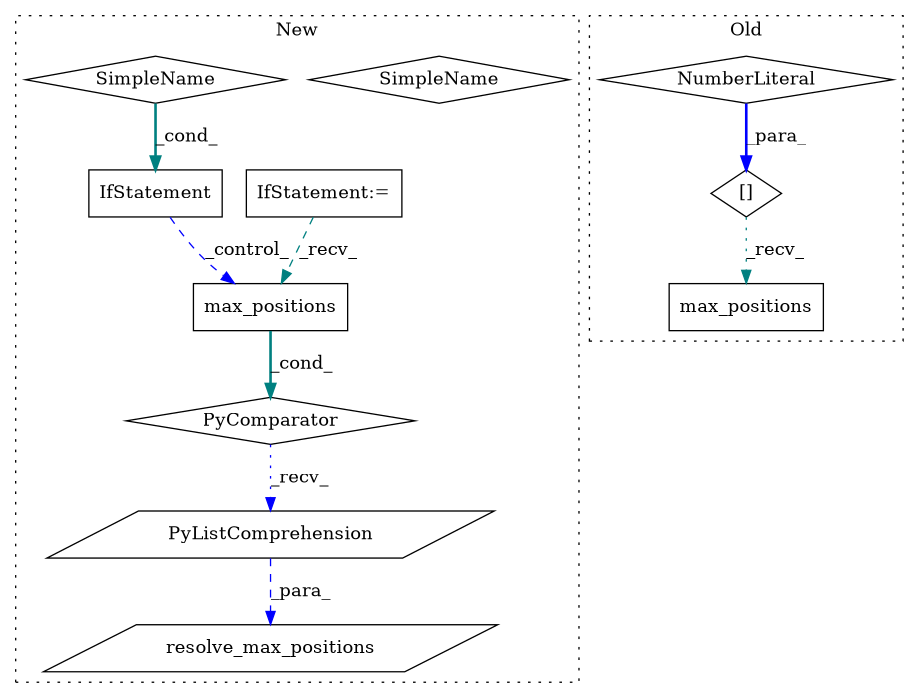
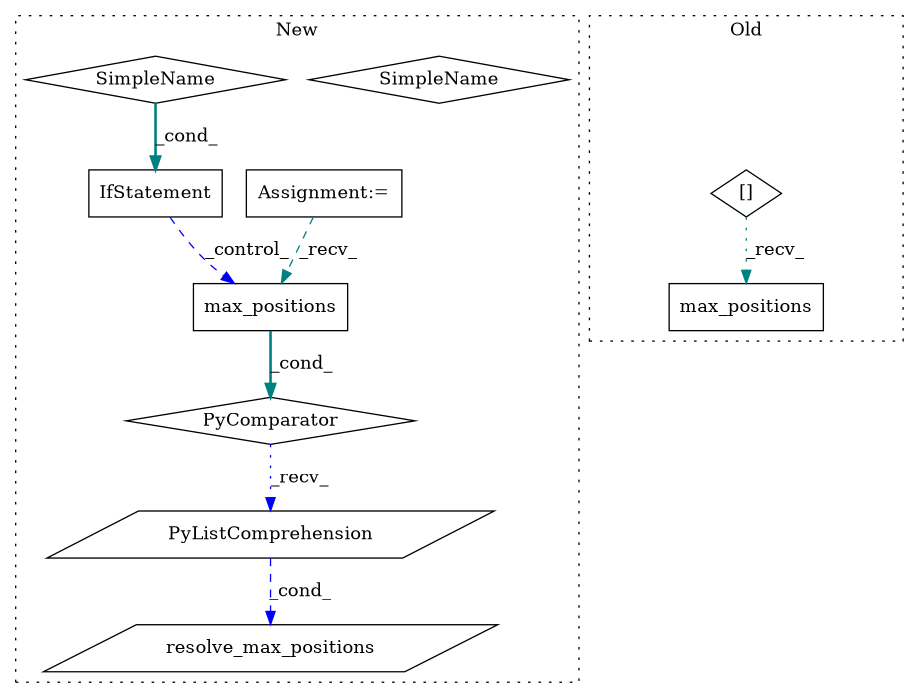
(746, 80) -> none
(324, 193) -> (324, 193)
(301, 591) -> (301, 591)
